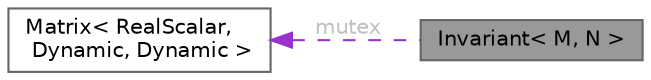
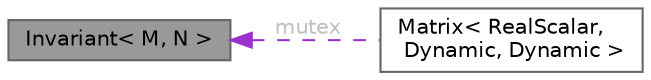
(356, 40) -> (316, 40)
